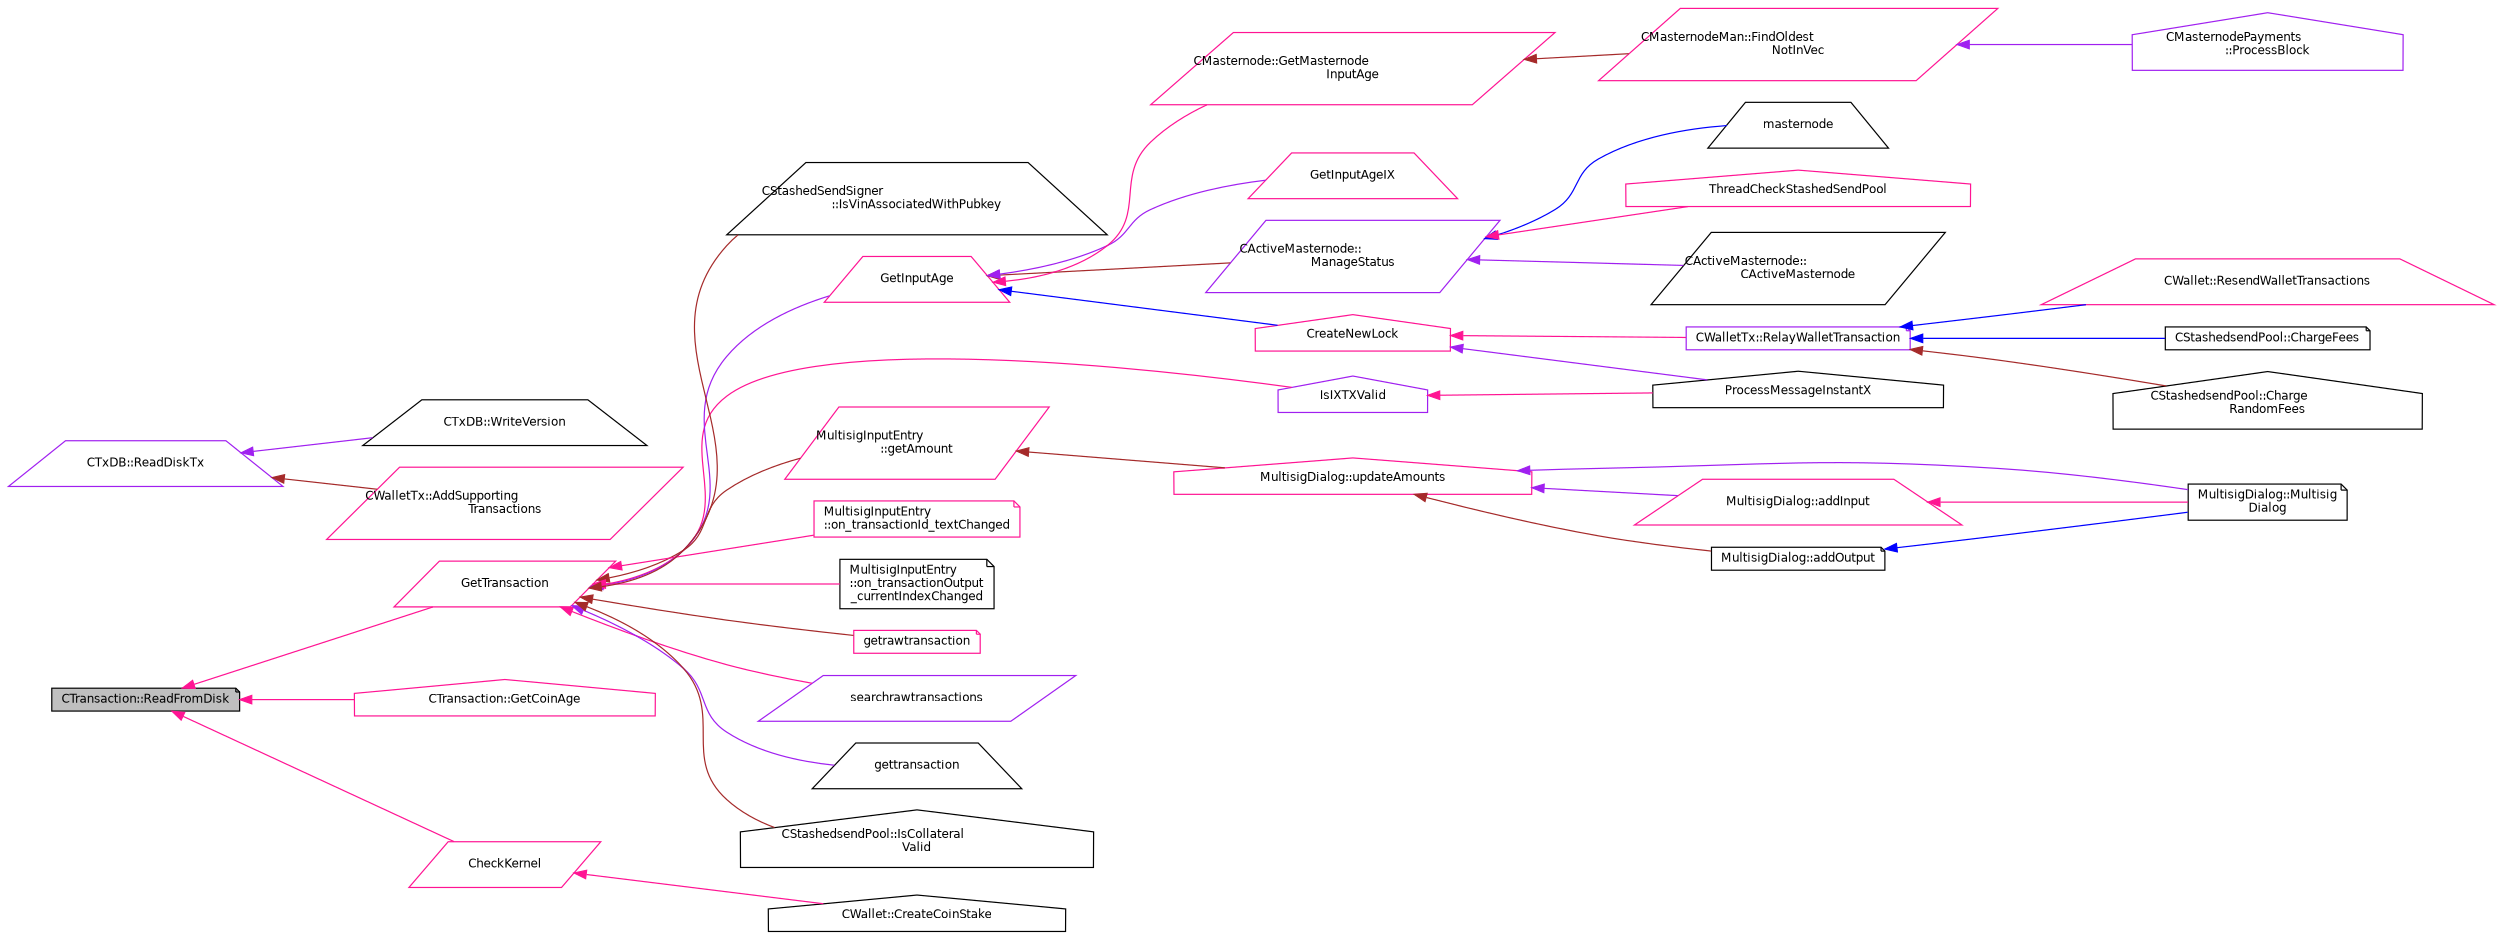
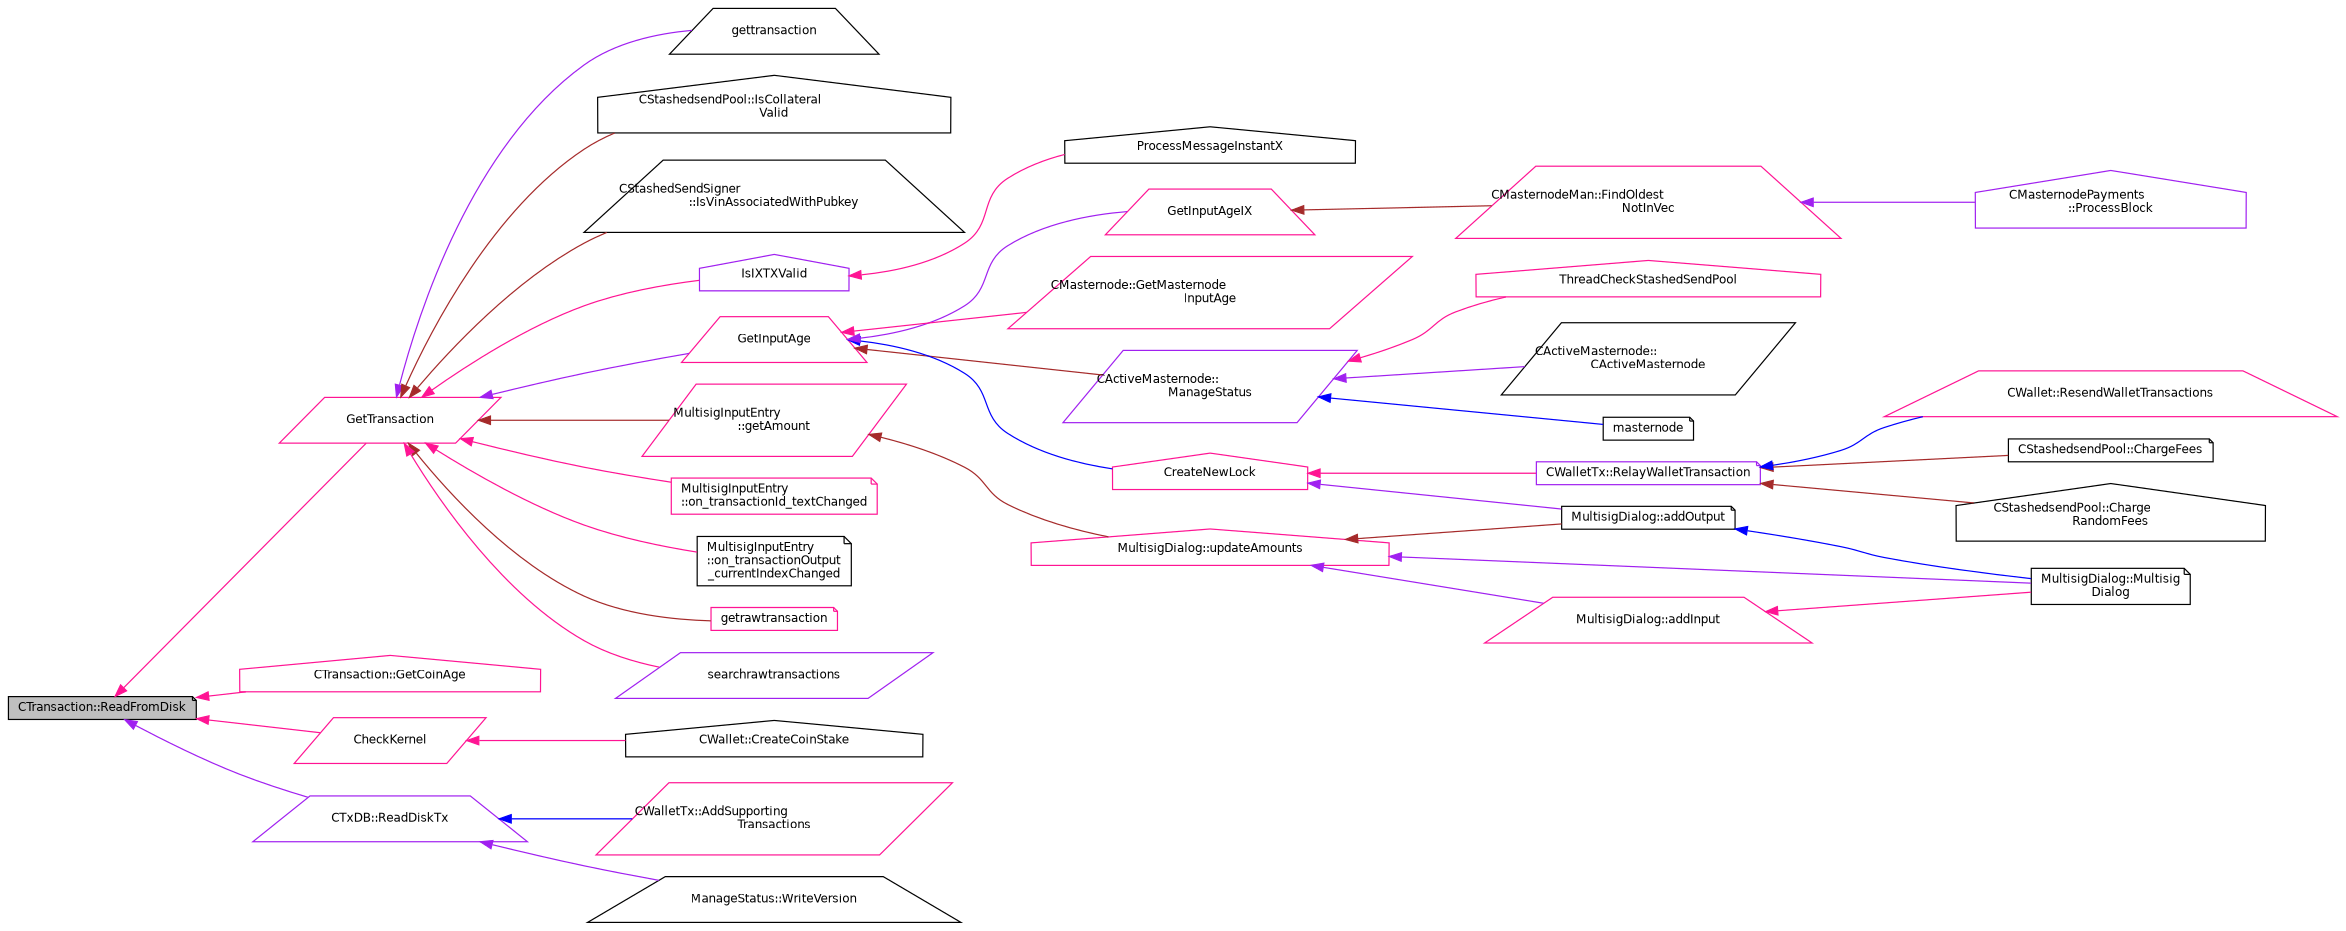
(1798, 45) -> (1648, 202)
(1583, 56) -> (1398, 208)
(1798, 125) -> (1648, 429)
(2044, 338) -> (1891, 461)
(1585, 364) -> (1441, 497)
(505, 423) -> (774, 900)
(331, 484) -> (572, 819)
none -> (220, 766)
